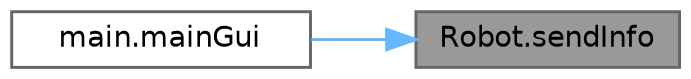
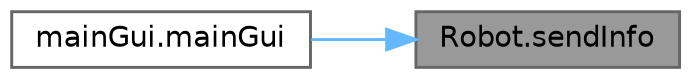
(161, 40) -> (161, 40)
